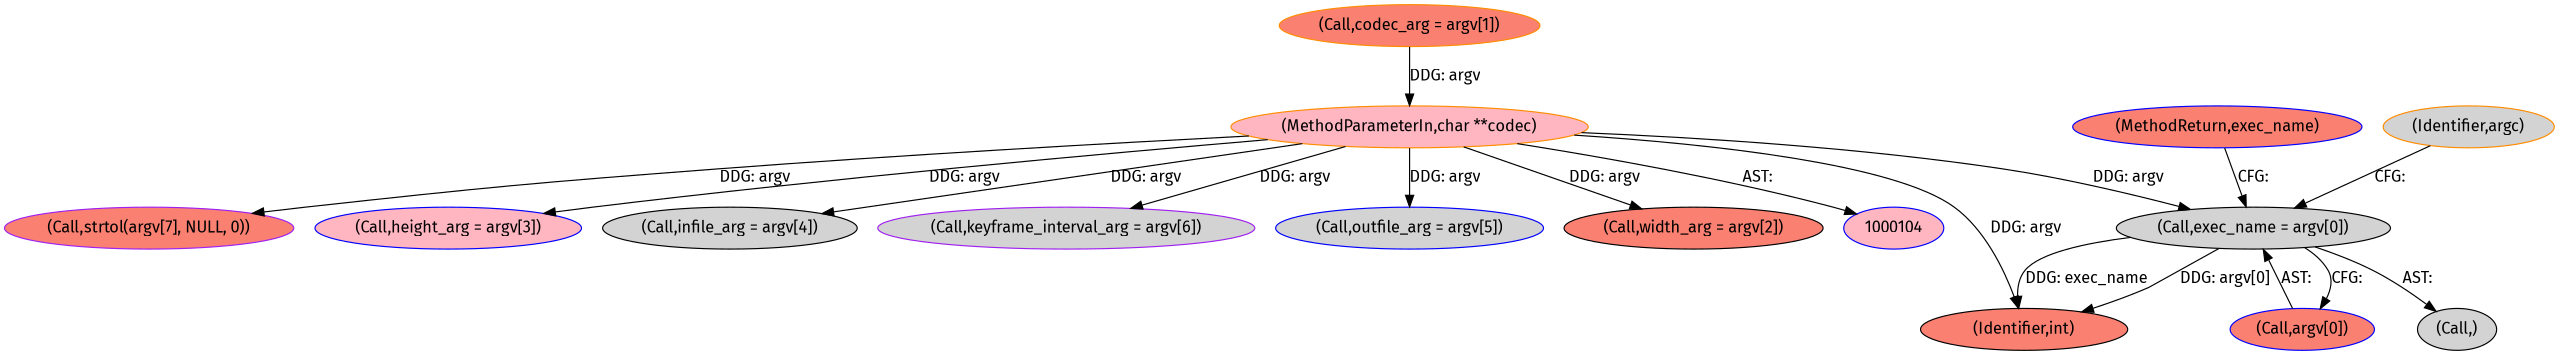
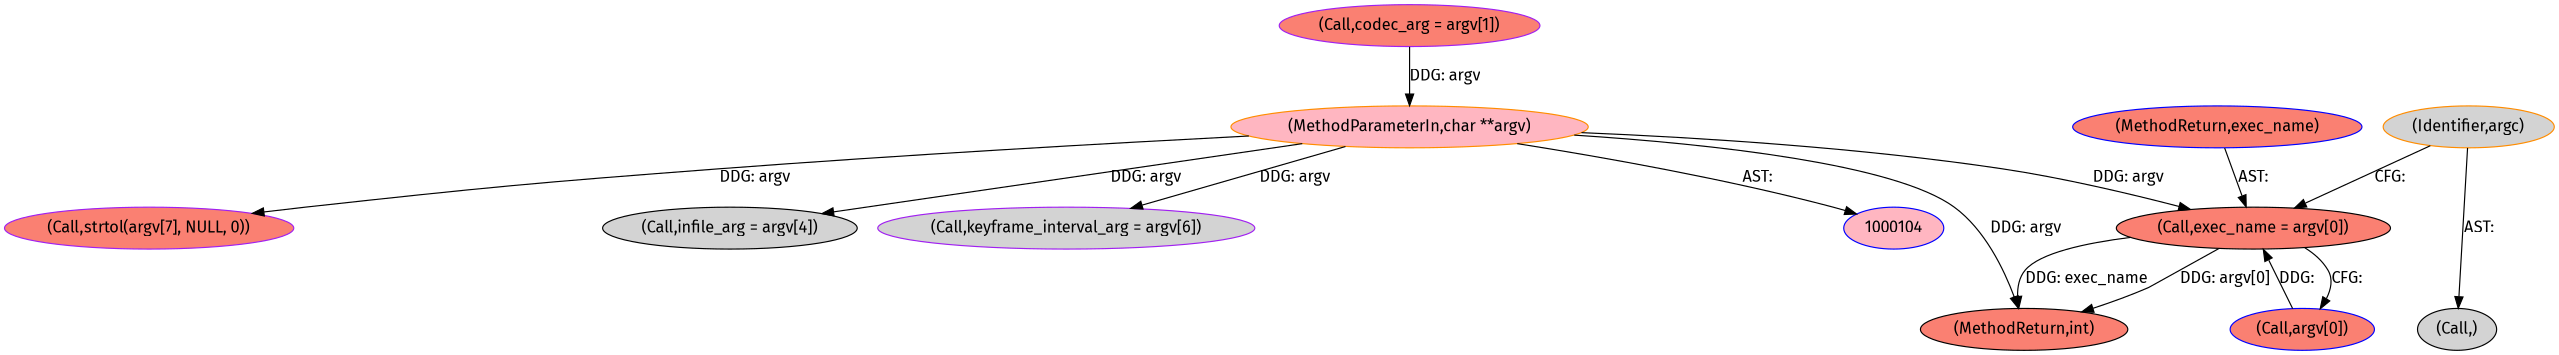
(1410, 26) -> (1410, 26)
(1410, 127) -> (1410, 127)
(2256, 177) -> (2256, 177)
(448, 228) -> none
(1410, 228) -> none
(1694, 228) -> none
(2253, 228) -> (2253, 228)
(2373, 271) -> (2463, 222)
(2299, 279) -> (2299, 279)
(2024, 329) -> (2024, 329)
